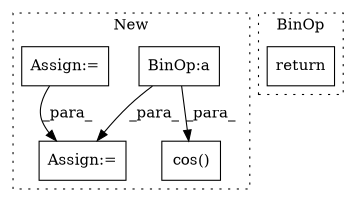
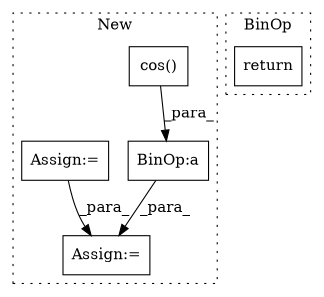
(184, 108) -> (163, 108)
